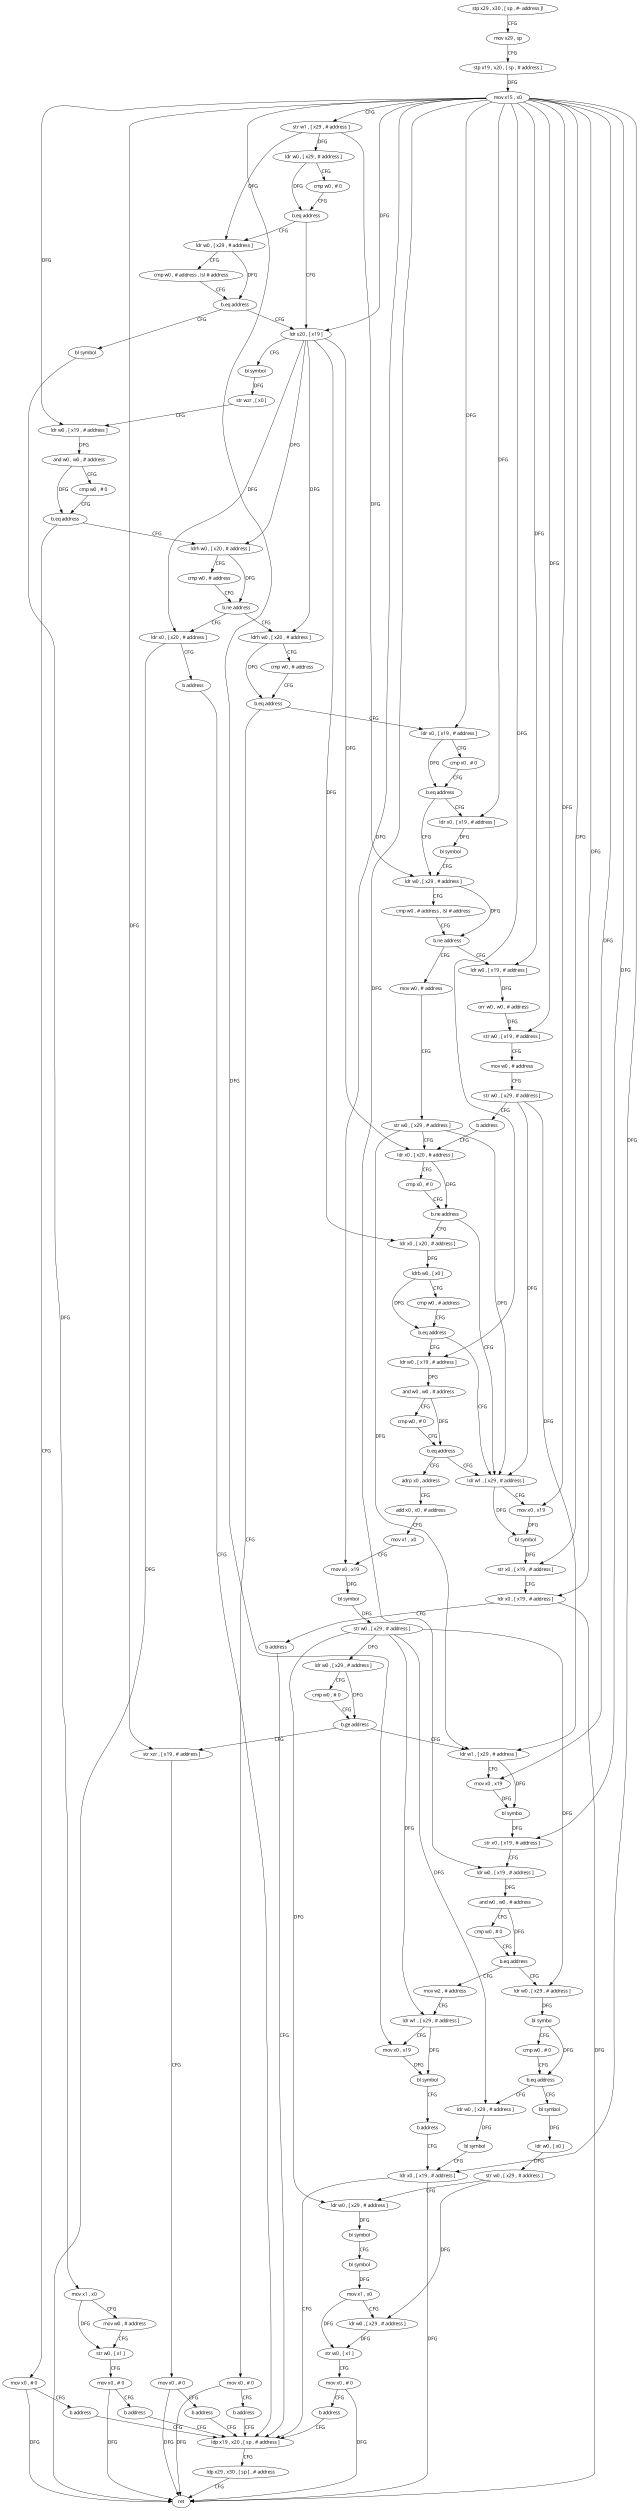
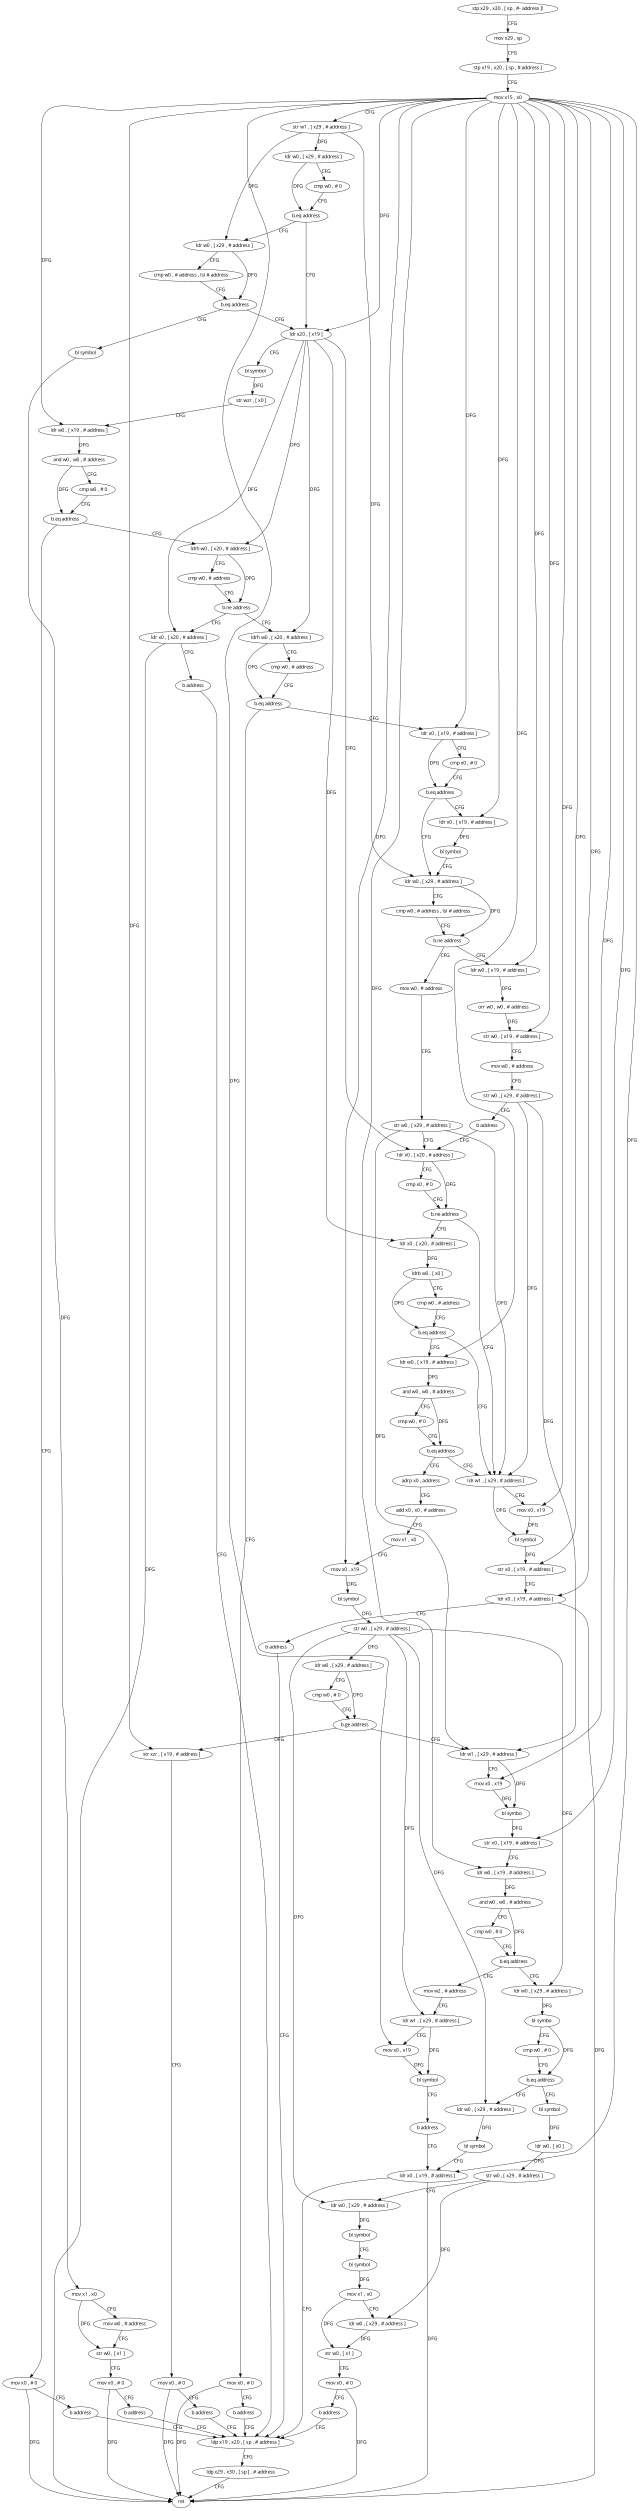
(513, 83) -> (513, 83)
(279, 1740) -> (279, 1740)
